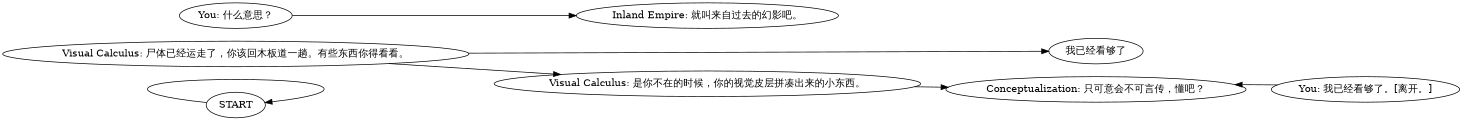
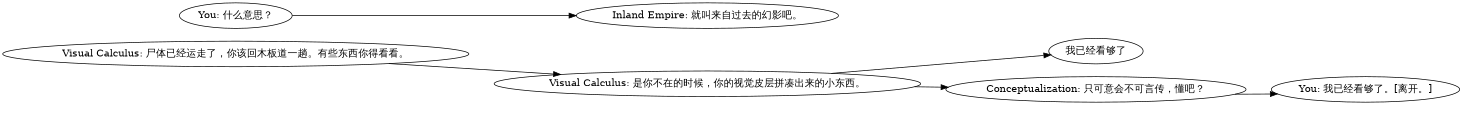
(755, 52) -> (937, 64)
(1260, 85) -> (1253, 94)
(236, 105) -> none
